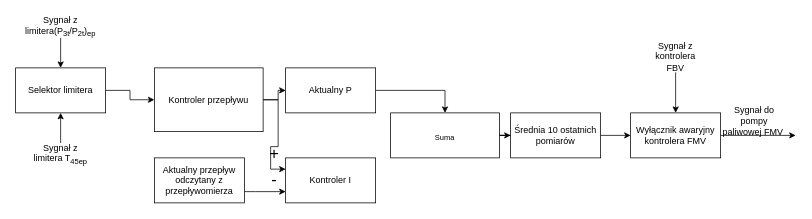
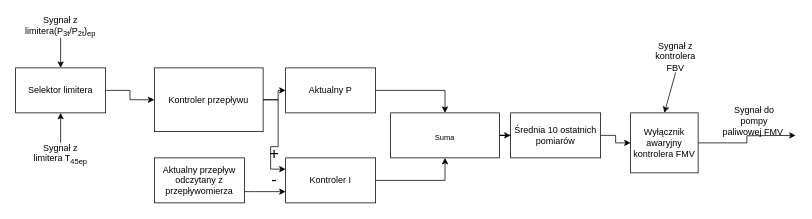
(675, 135) -> (664, 143)
none -> (411, 180)
